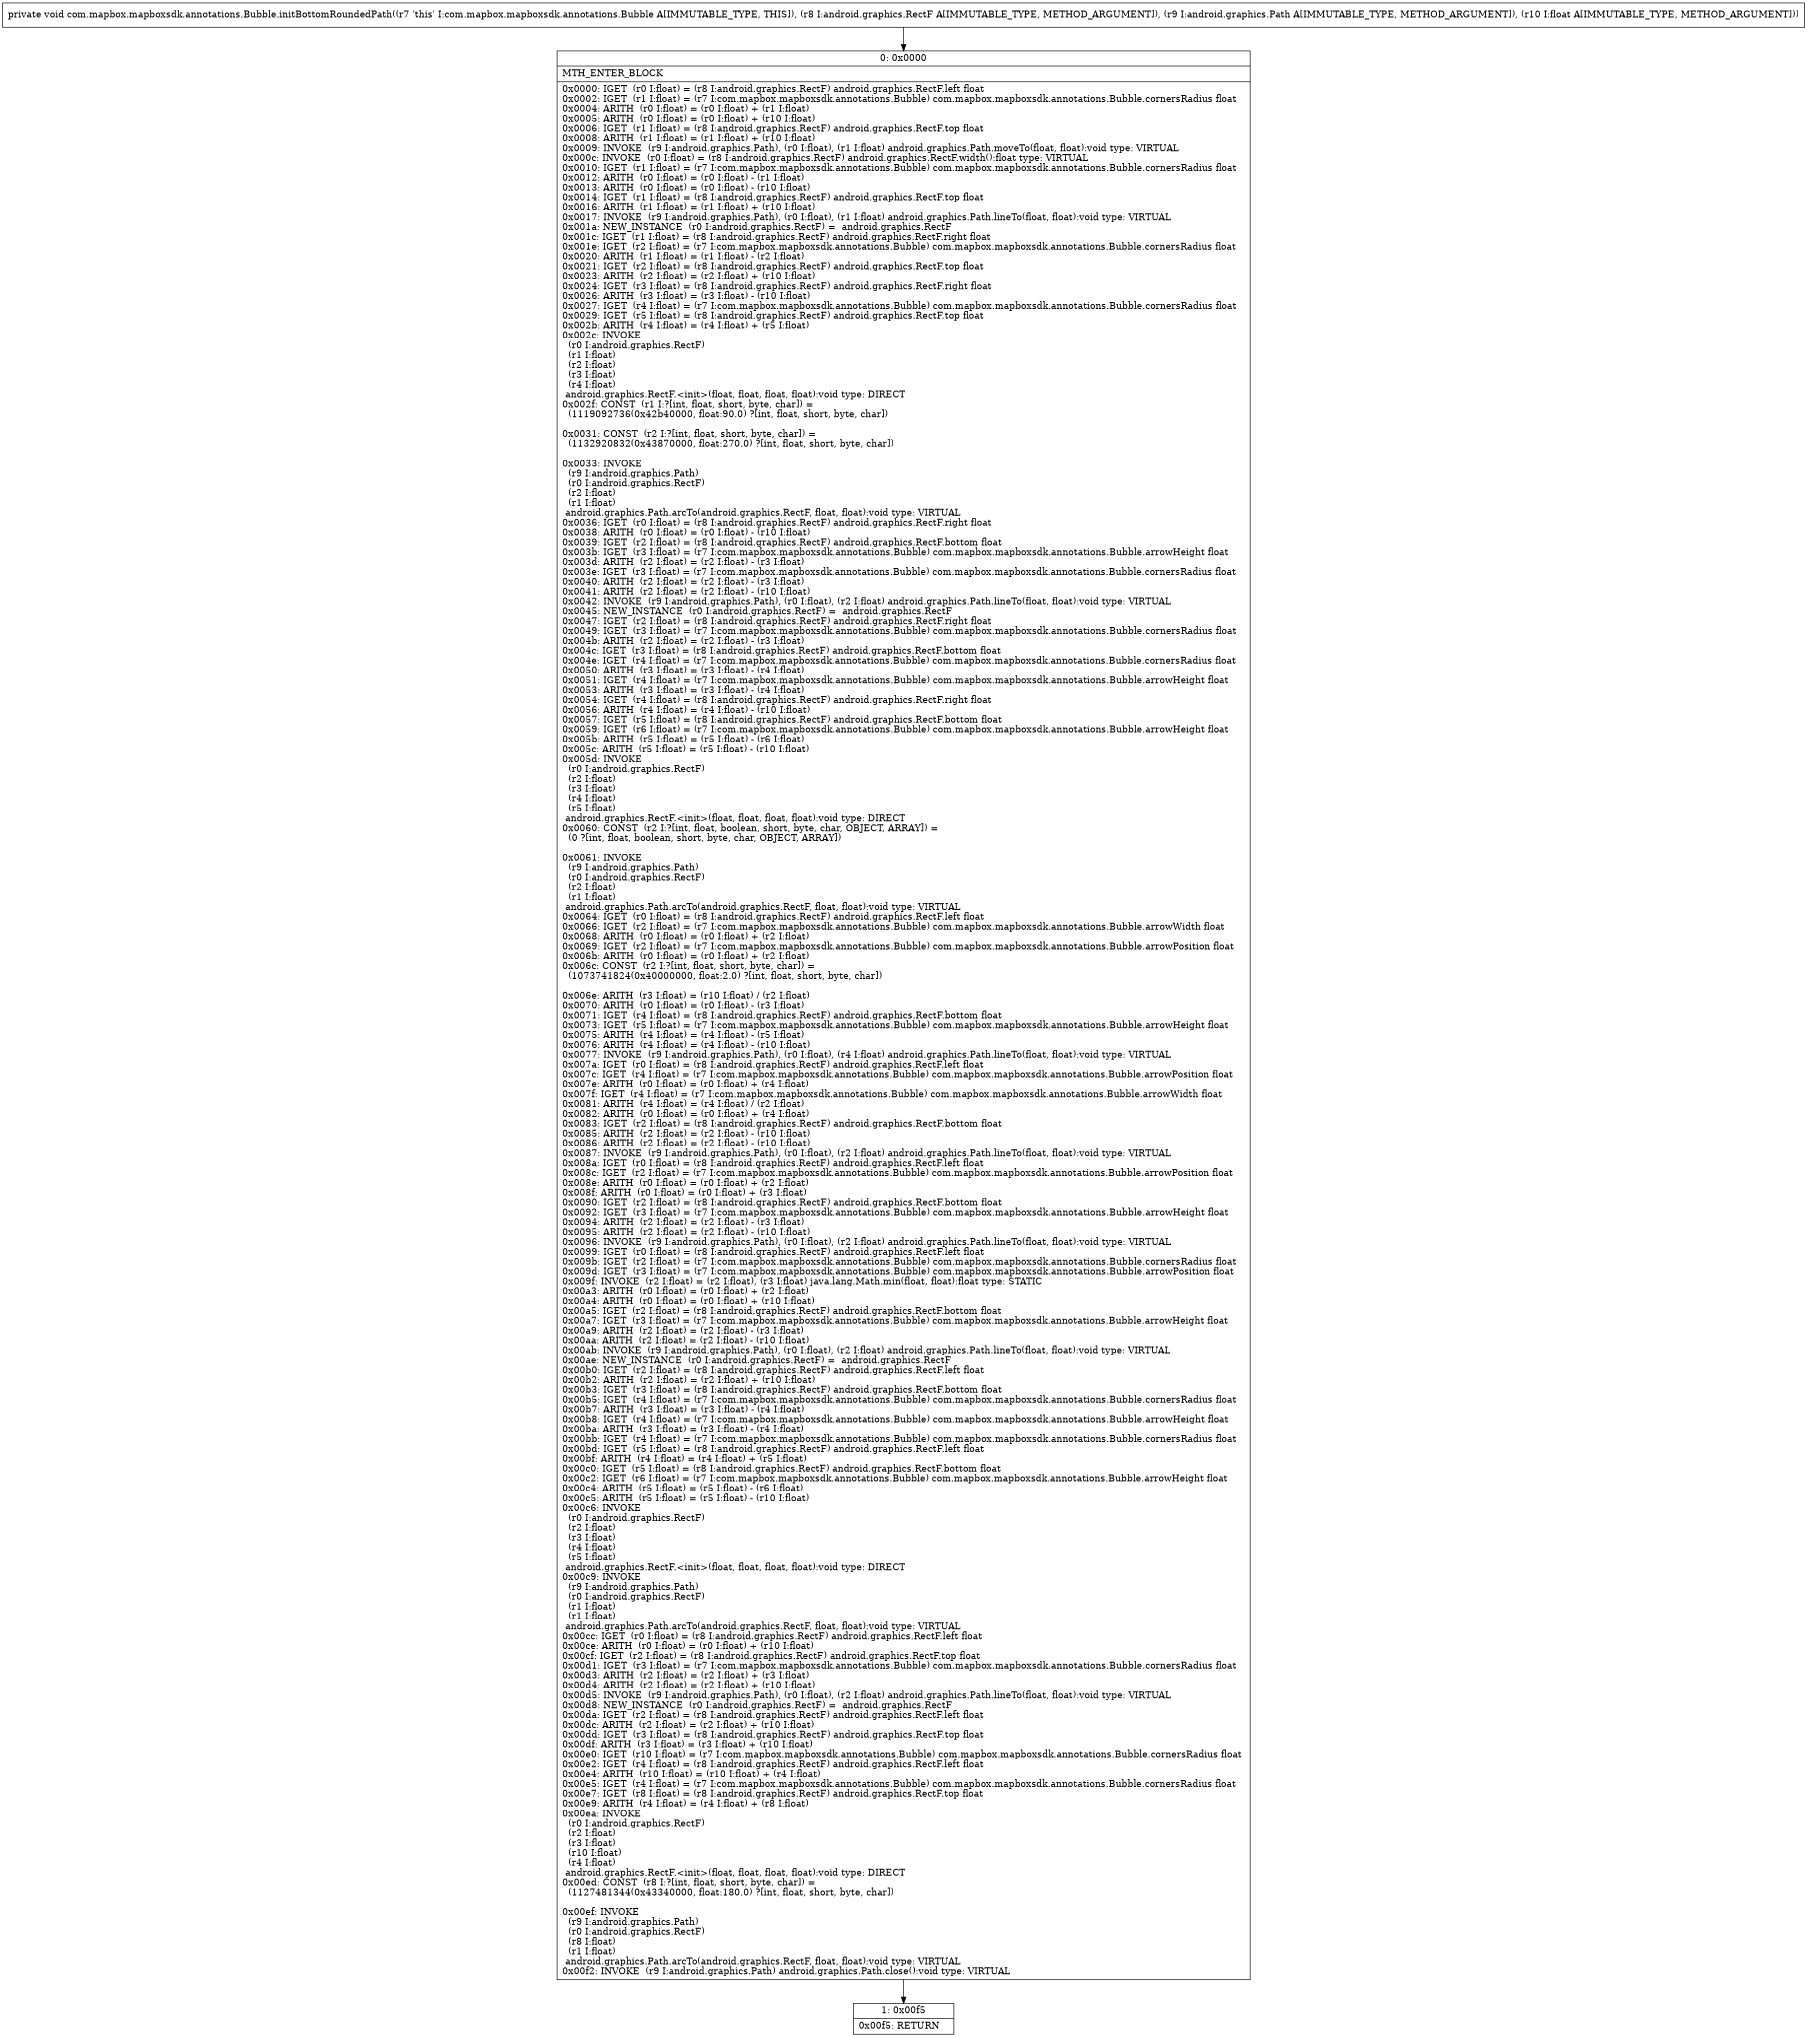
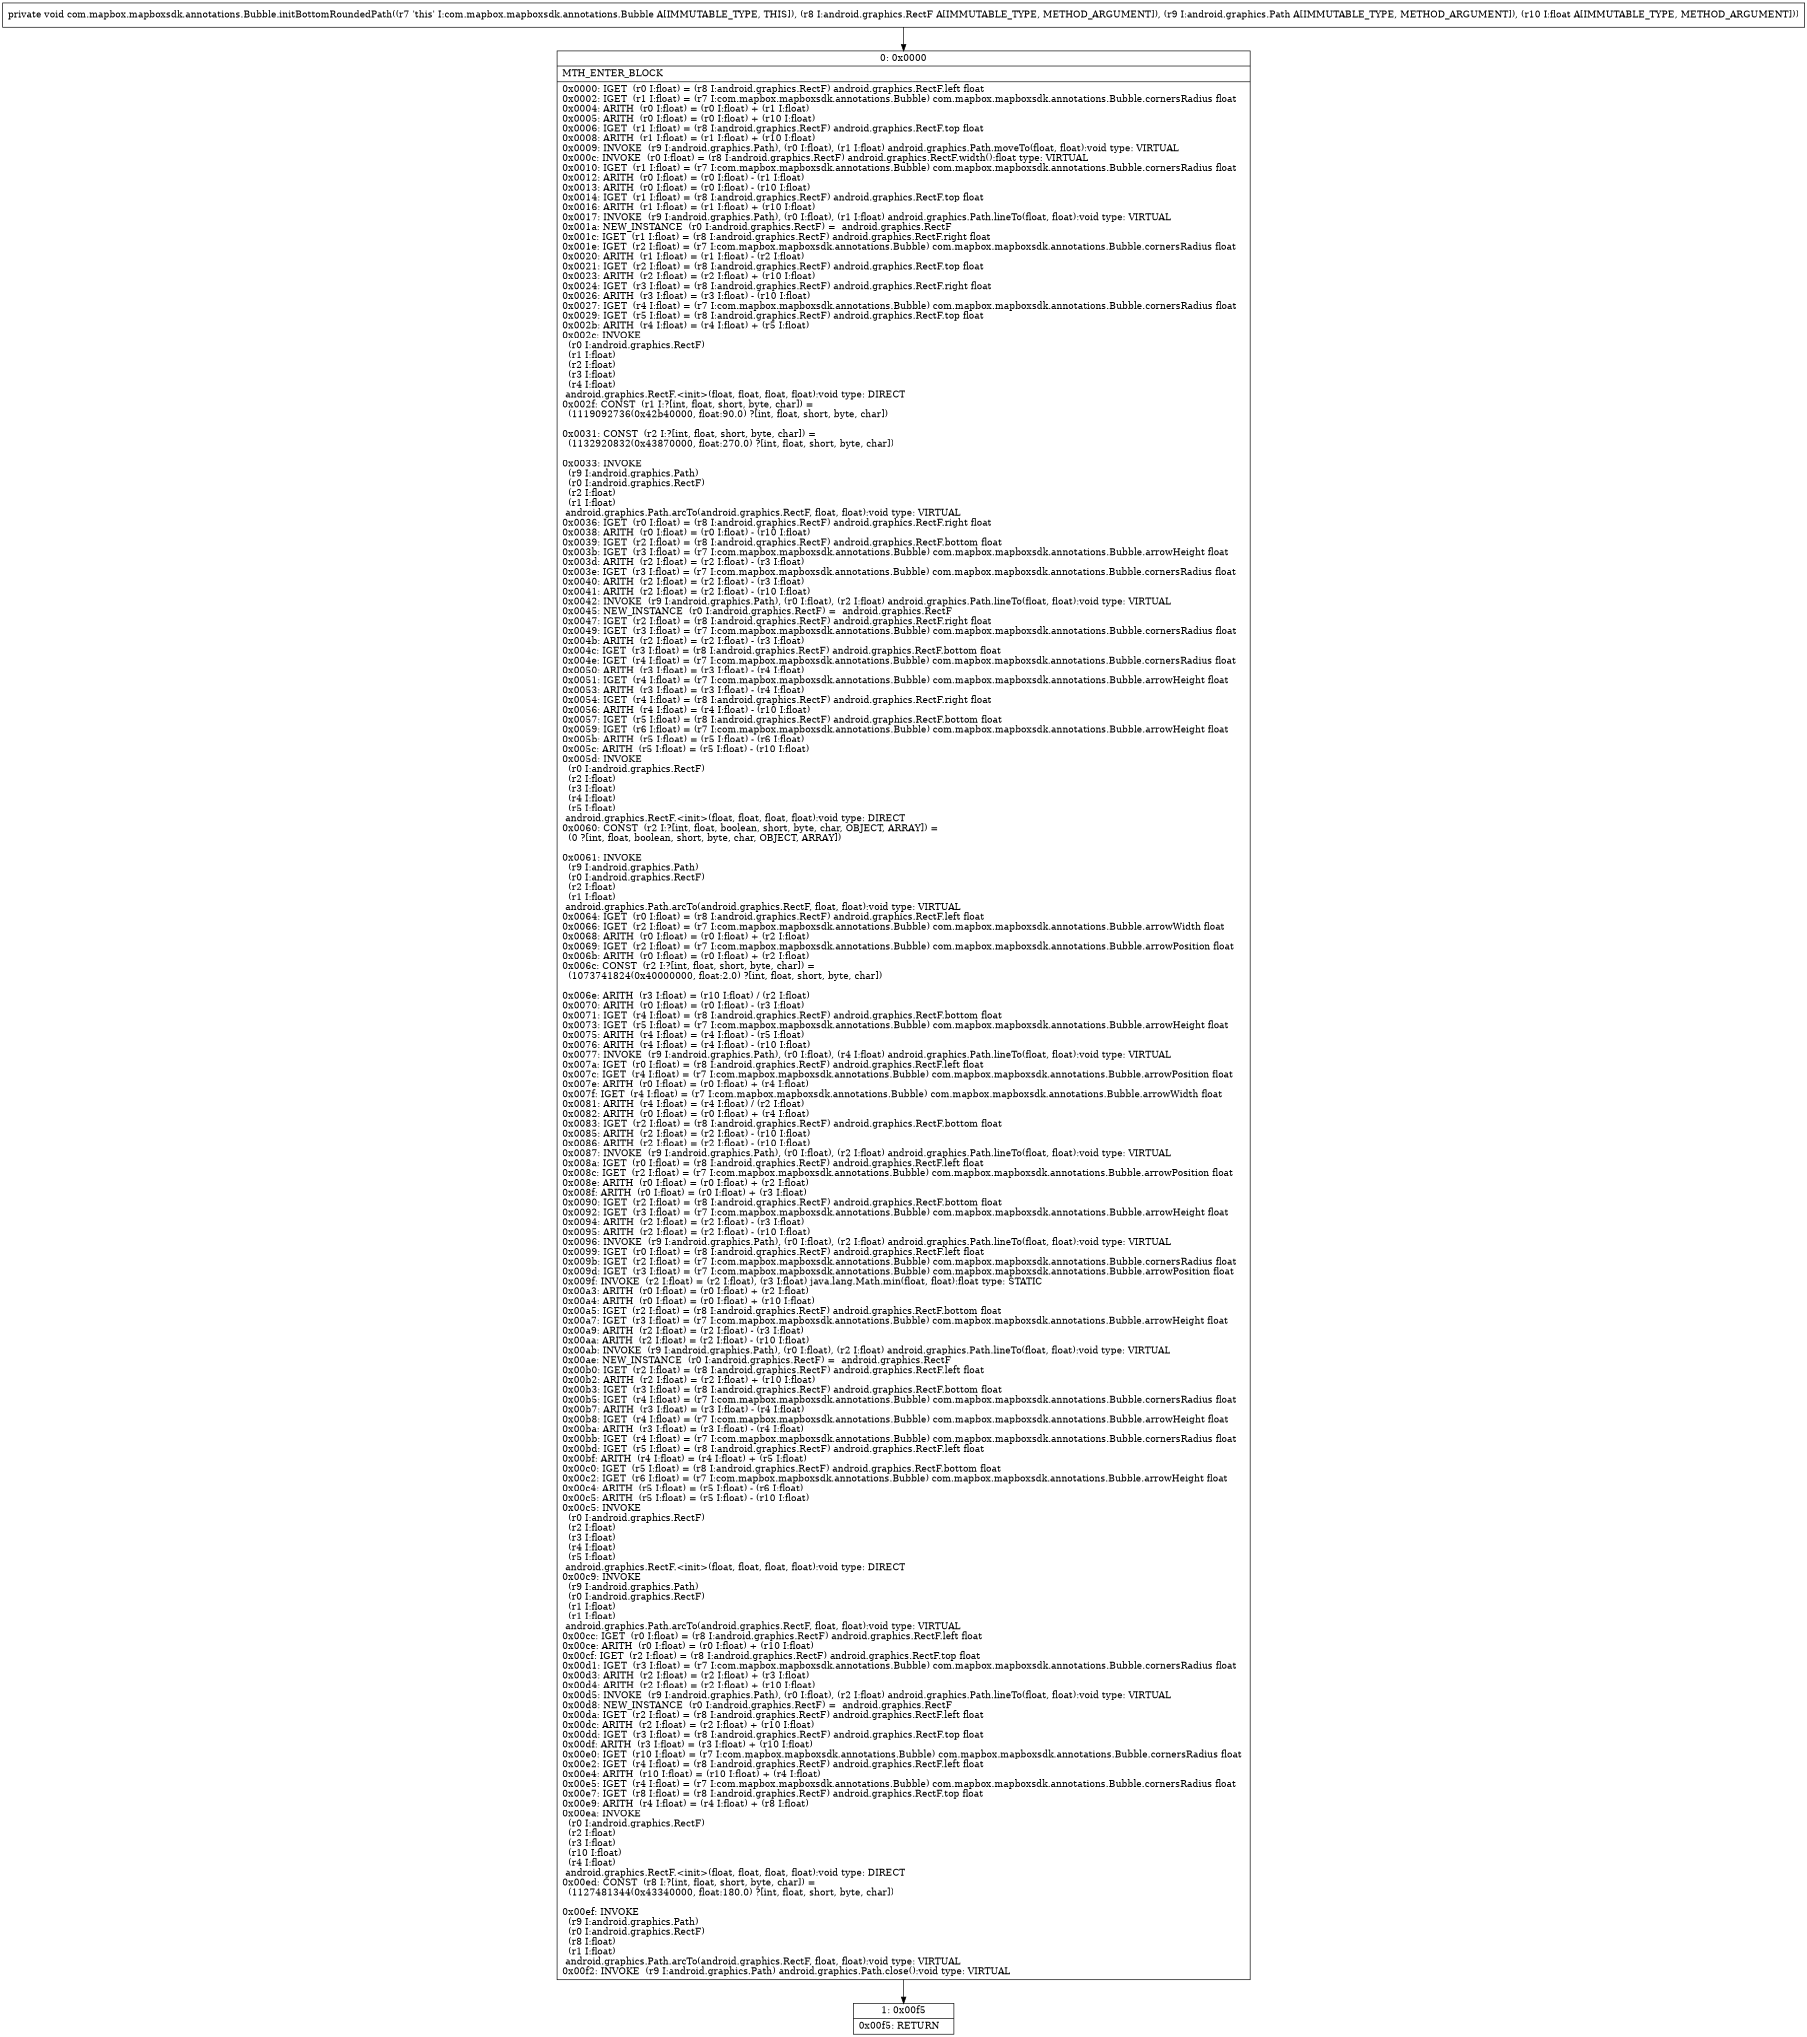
(605, 1508) -> (605, 1508)
